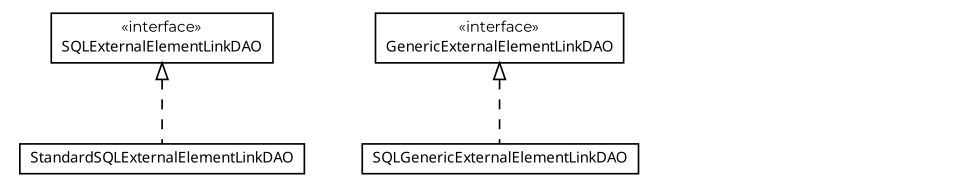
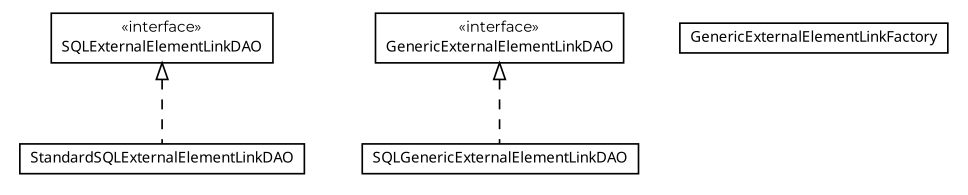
none -> (814, 38)
